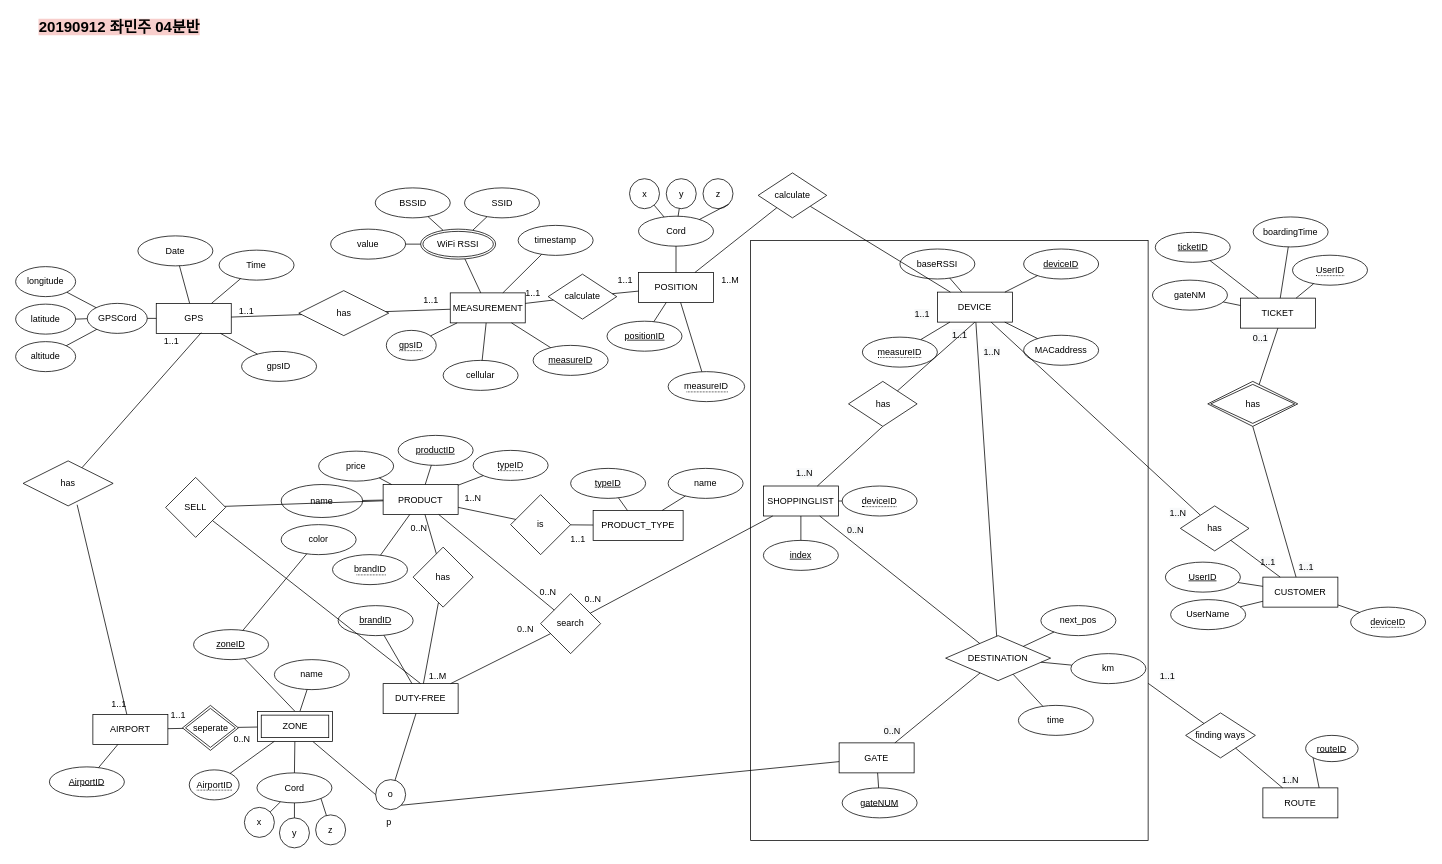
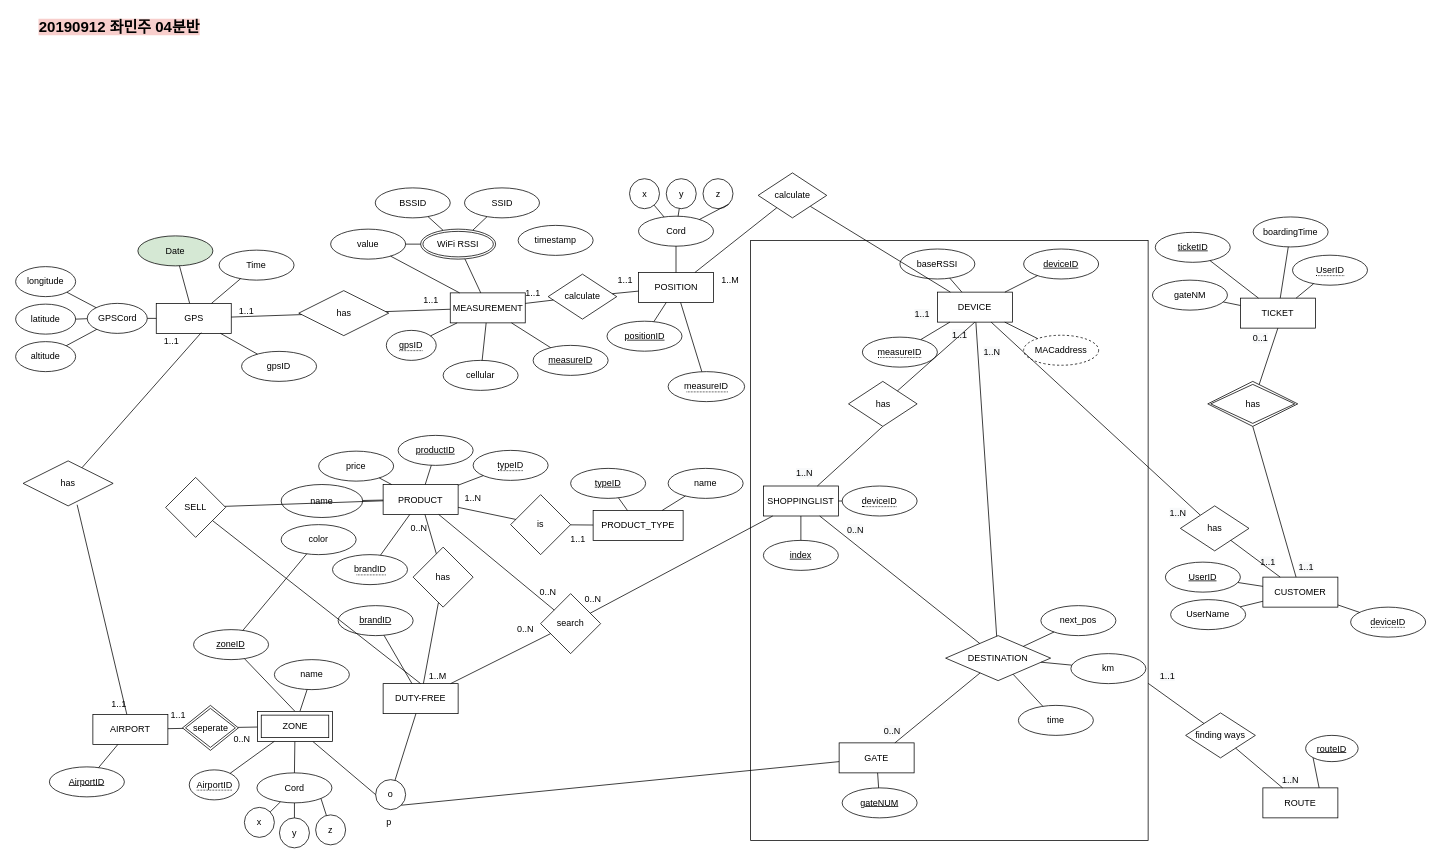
(175, 251) -> (175, 251)
(522, 274) -> (425, 275)
(1061, 350) -> (1061, 350)
